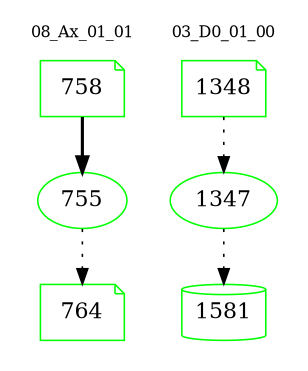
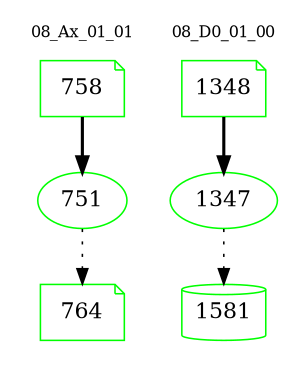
(224, 33) -> (224, 33)
(224, 137) -> (224, 137)
(82, 200) -> (82, 200)
